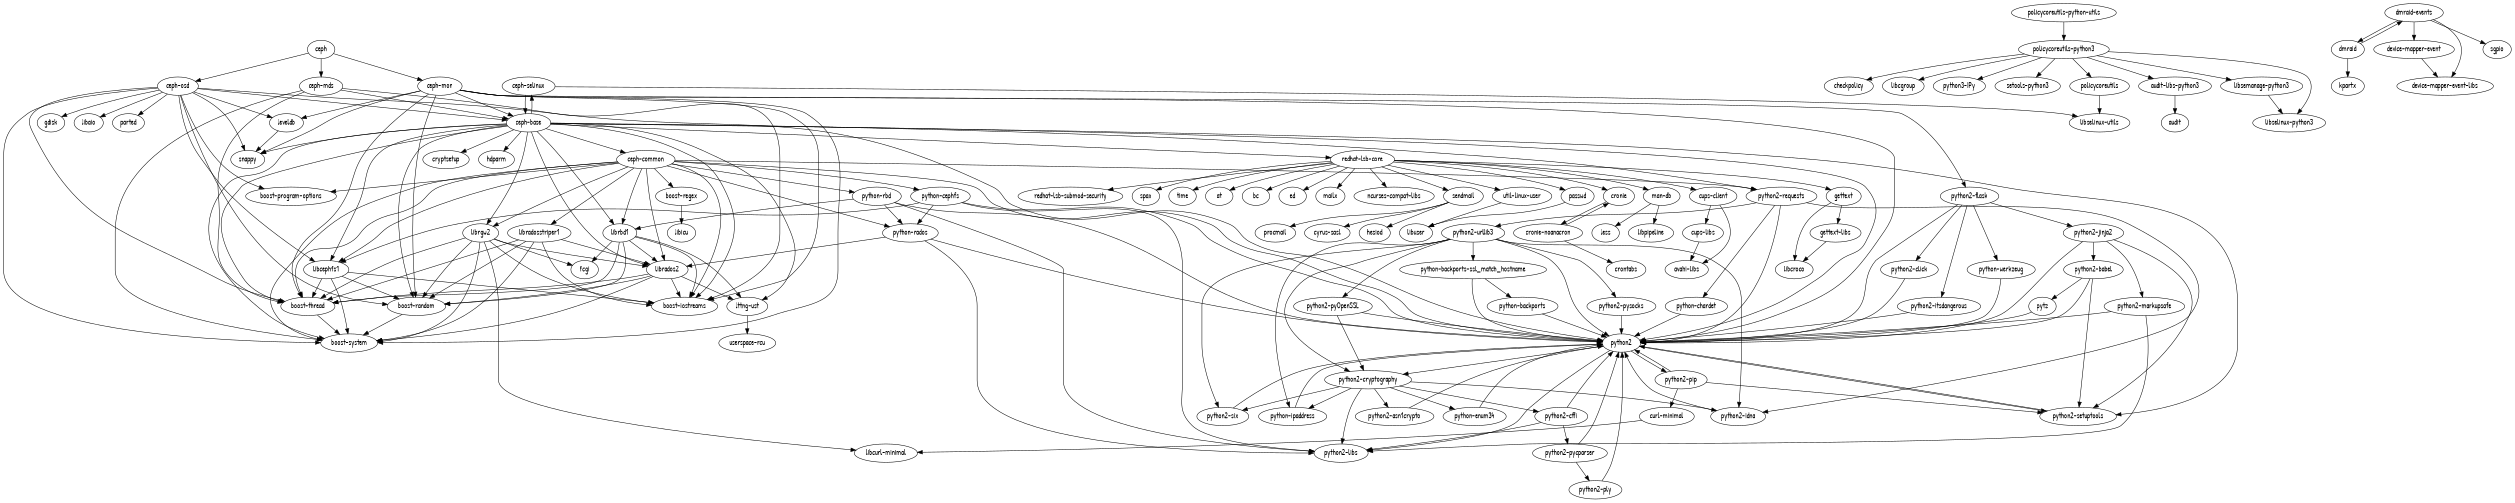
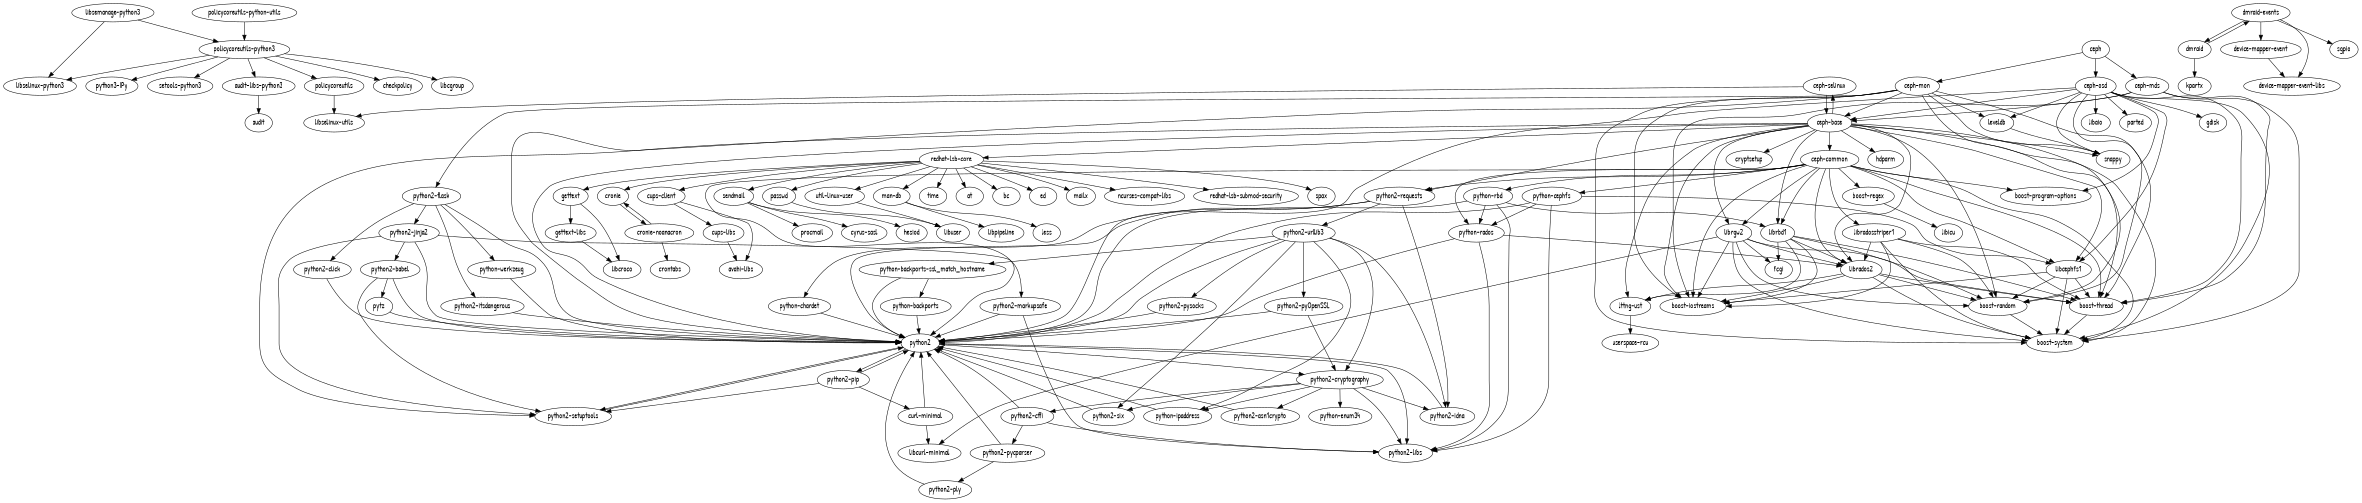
(2162, 67) -> (176, 30)
(1524, 365) -> (923, 382)
